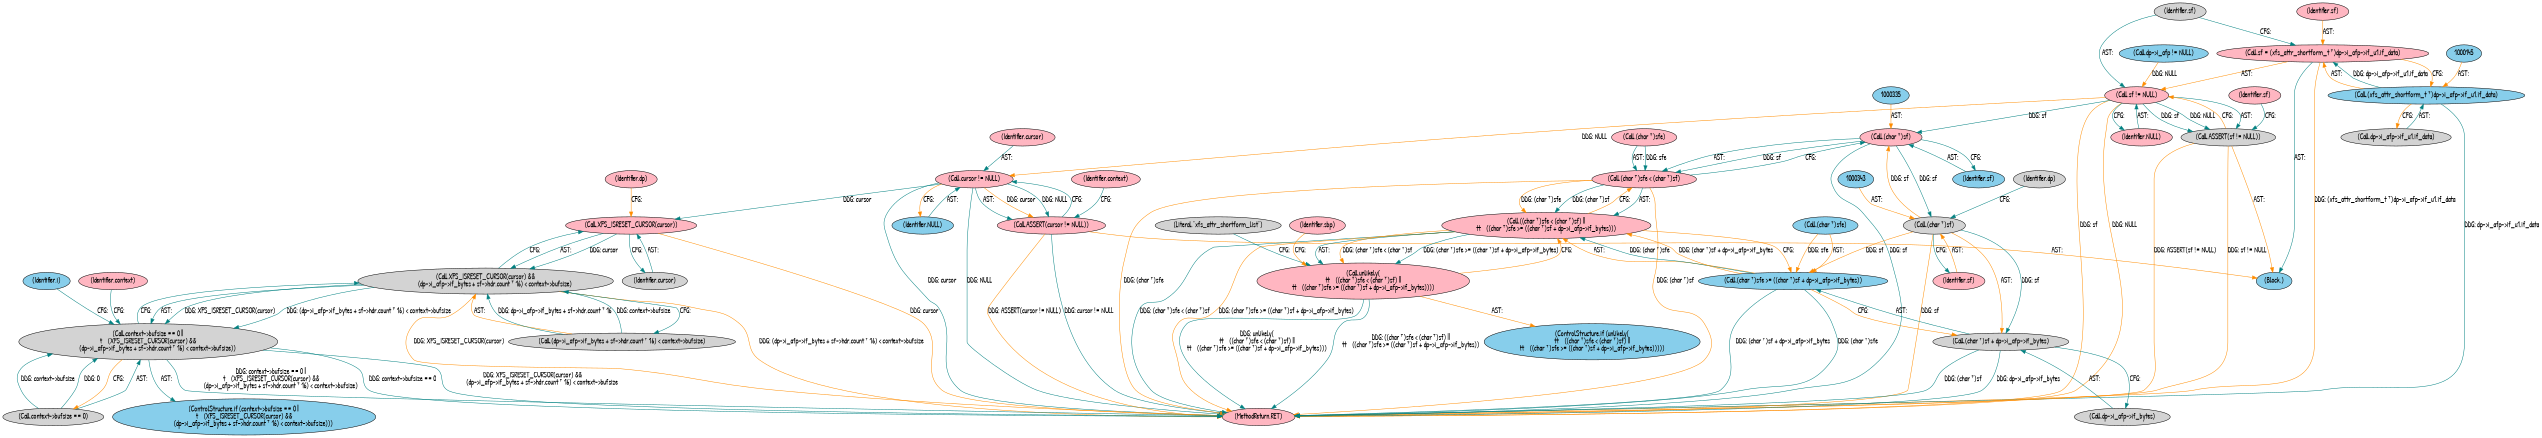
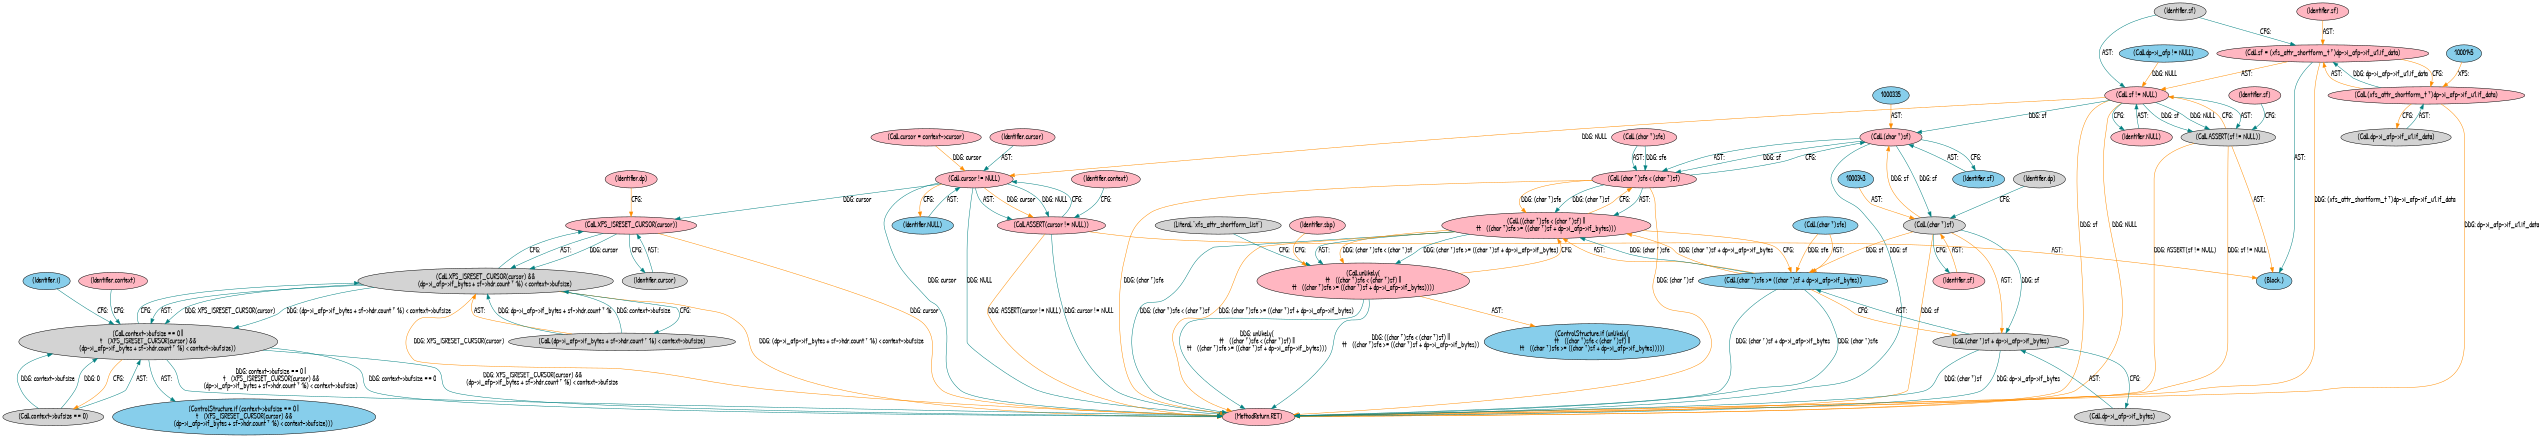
(2464, 74) -> (2464, 74)
(2426, 95) -> (2426, 95)
none -> (926, 137)
(2163, 396) -> (2163, 396)
